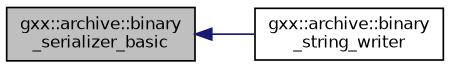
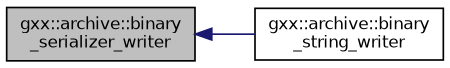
(101, 34) -> (101, 34)
